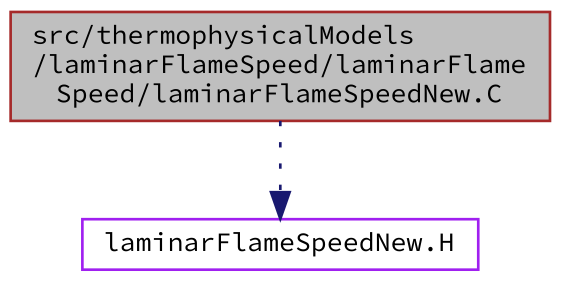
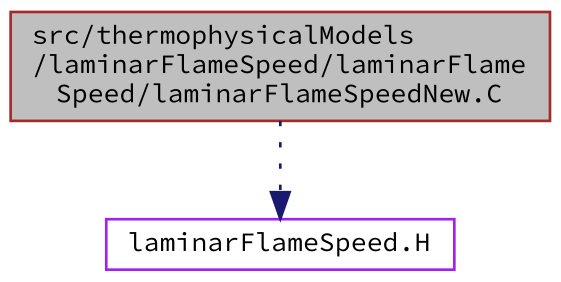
(280, 244) -> (280, 244)
